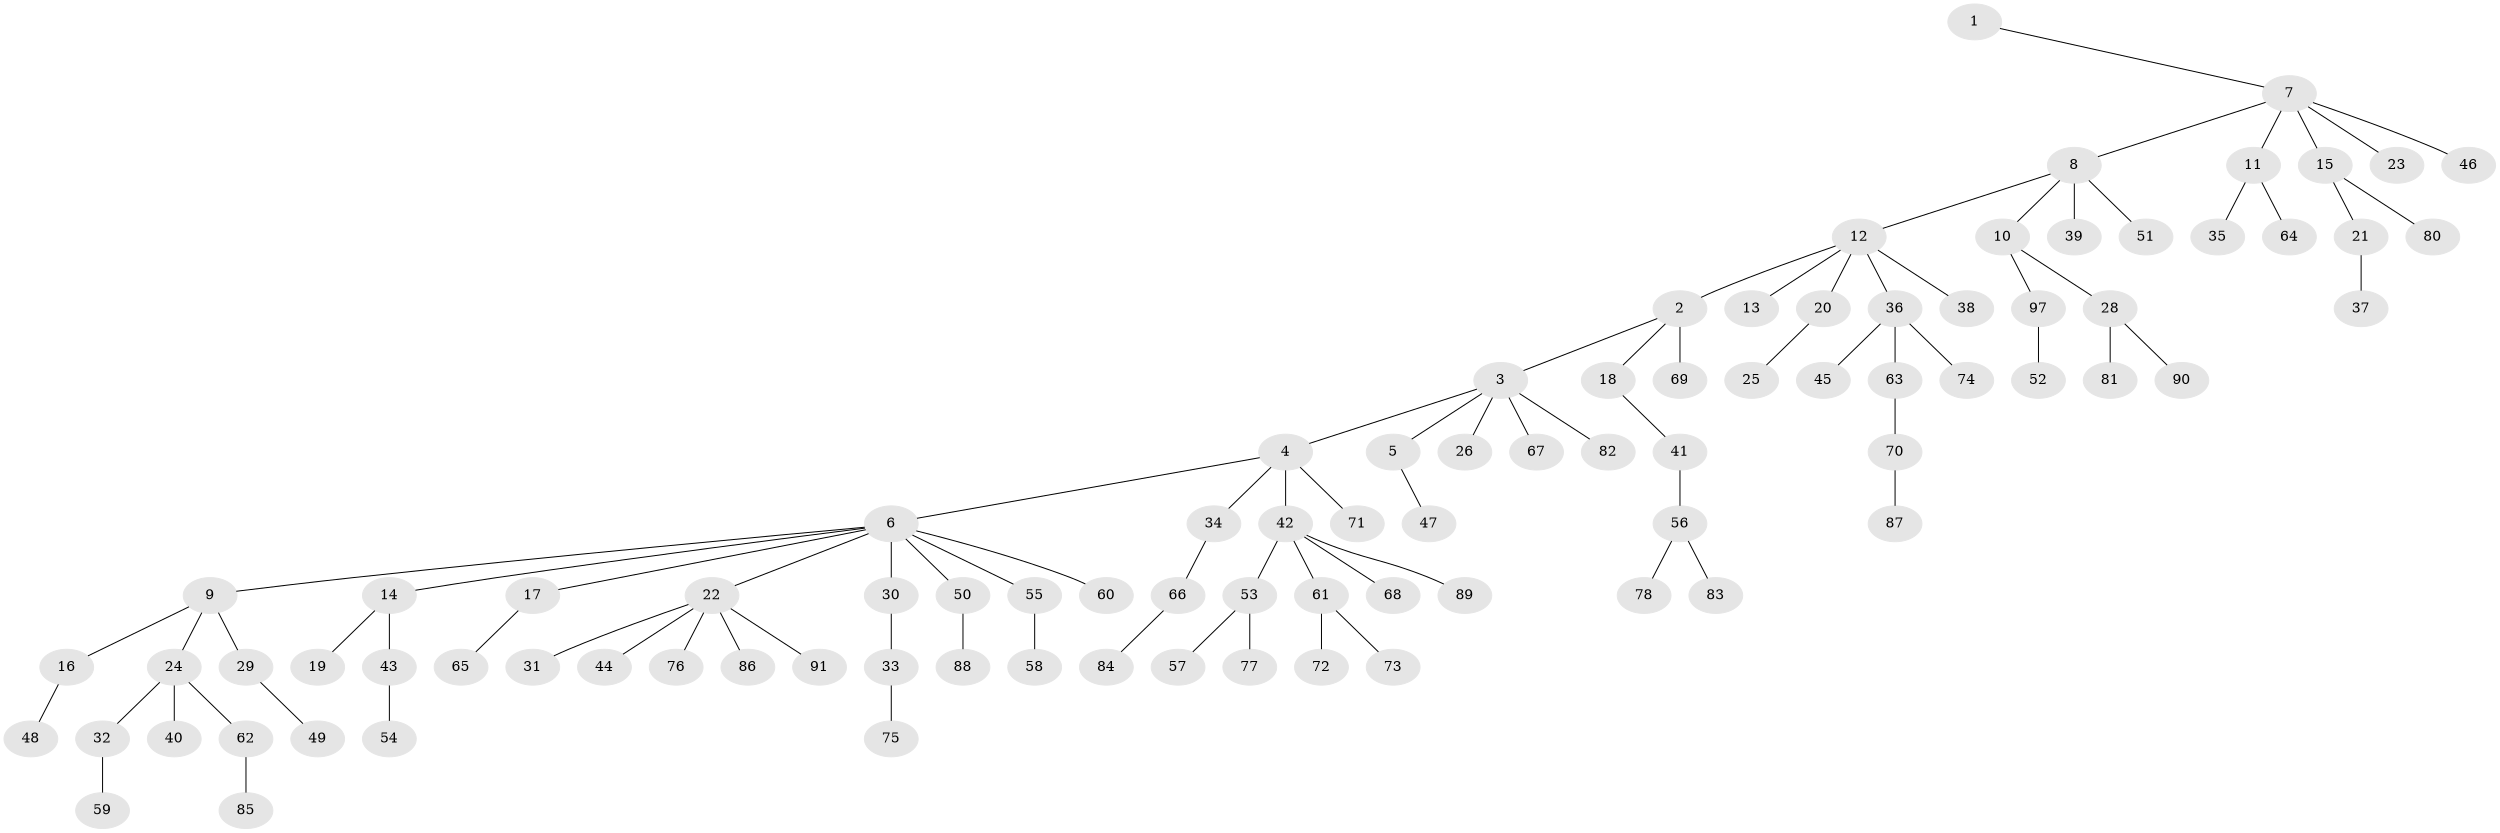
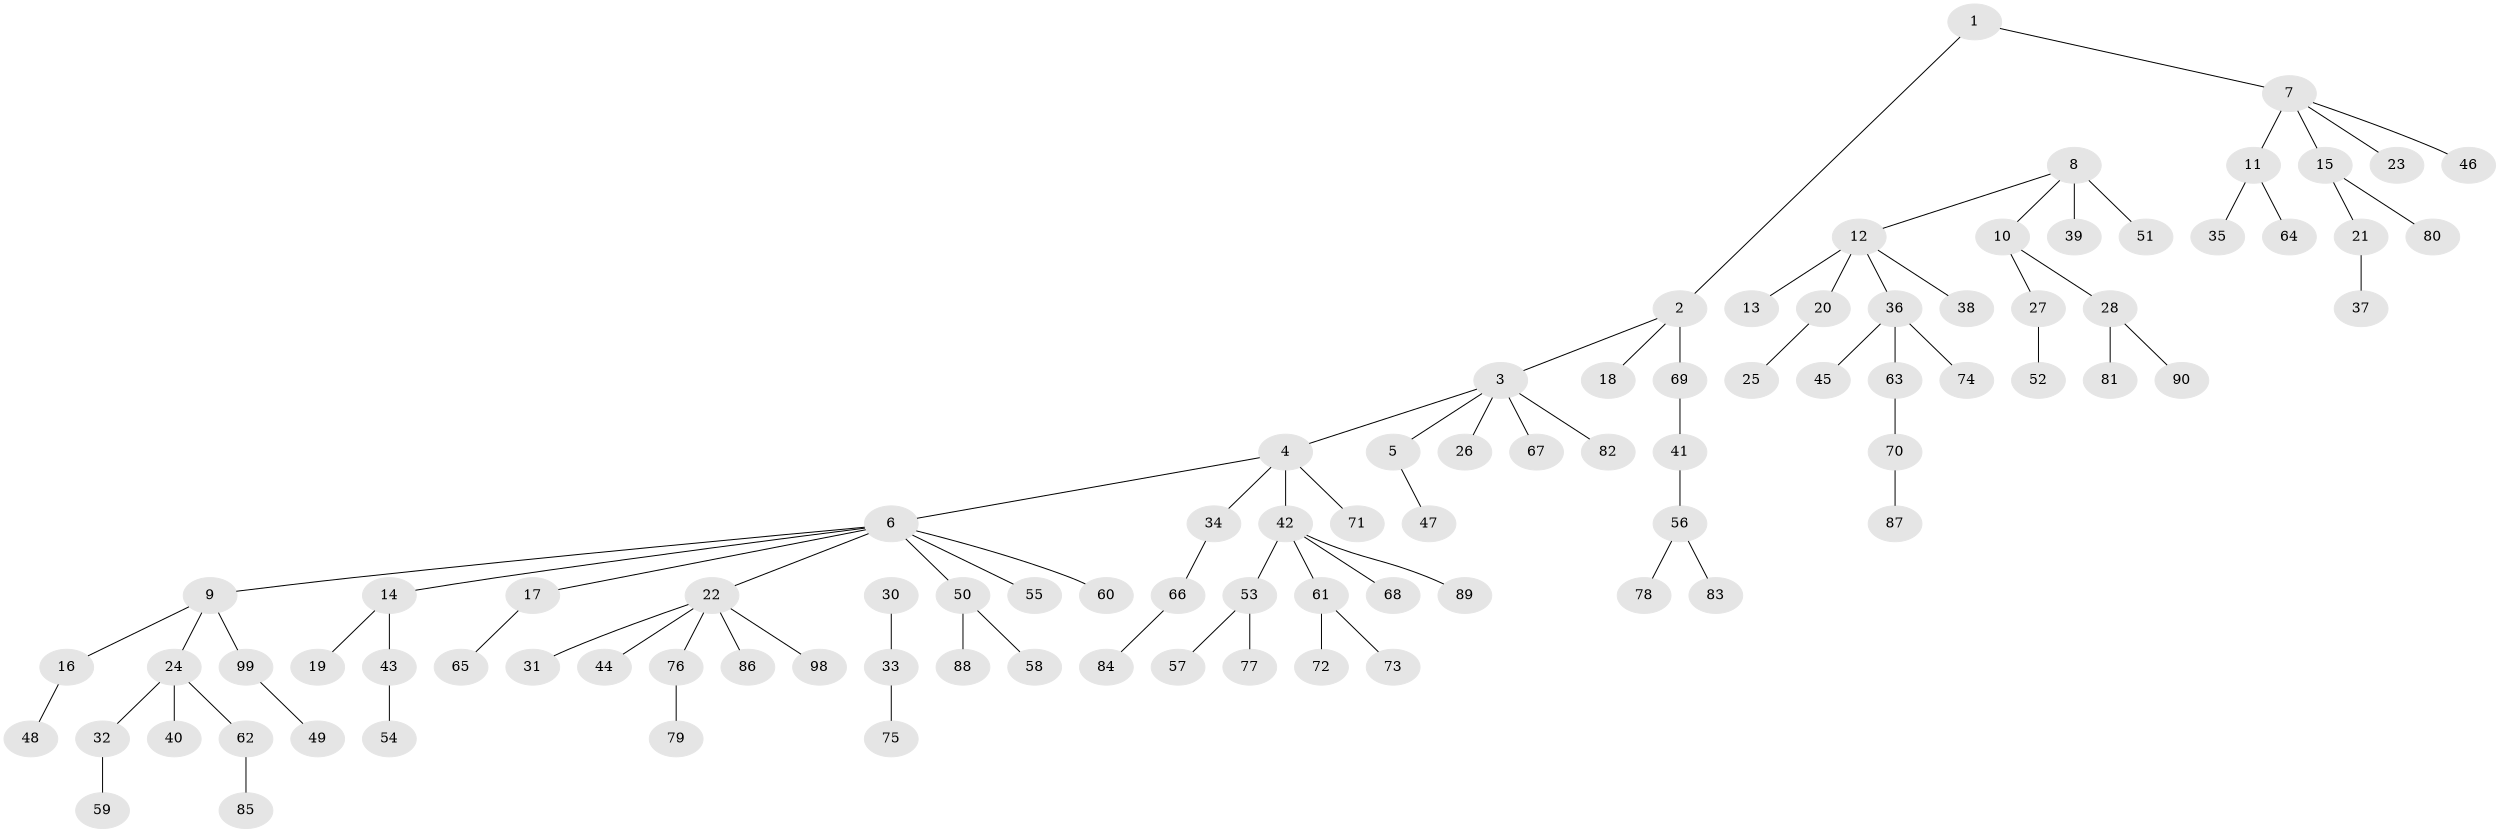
(2182, 129) -> none
(1768, 270) -> (1827, 165)
(2038, 309) -> (2038, 309)
(1644, 416) -> (1680, 416)
(891, 560) -> none
(1035, 631) -> (999, 631)
(246, 667) -> (246, 667)
(820, 667) -> (820, 667)
none -> (676, 739)
